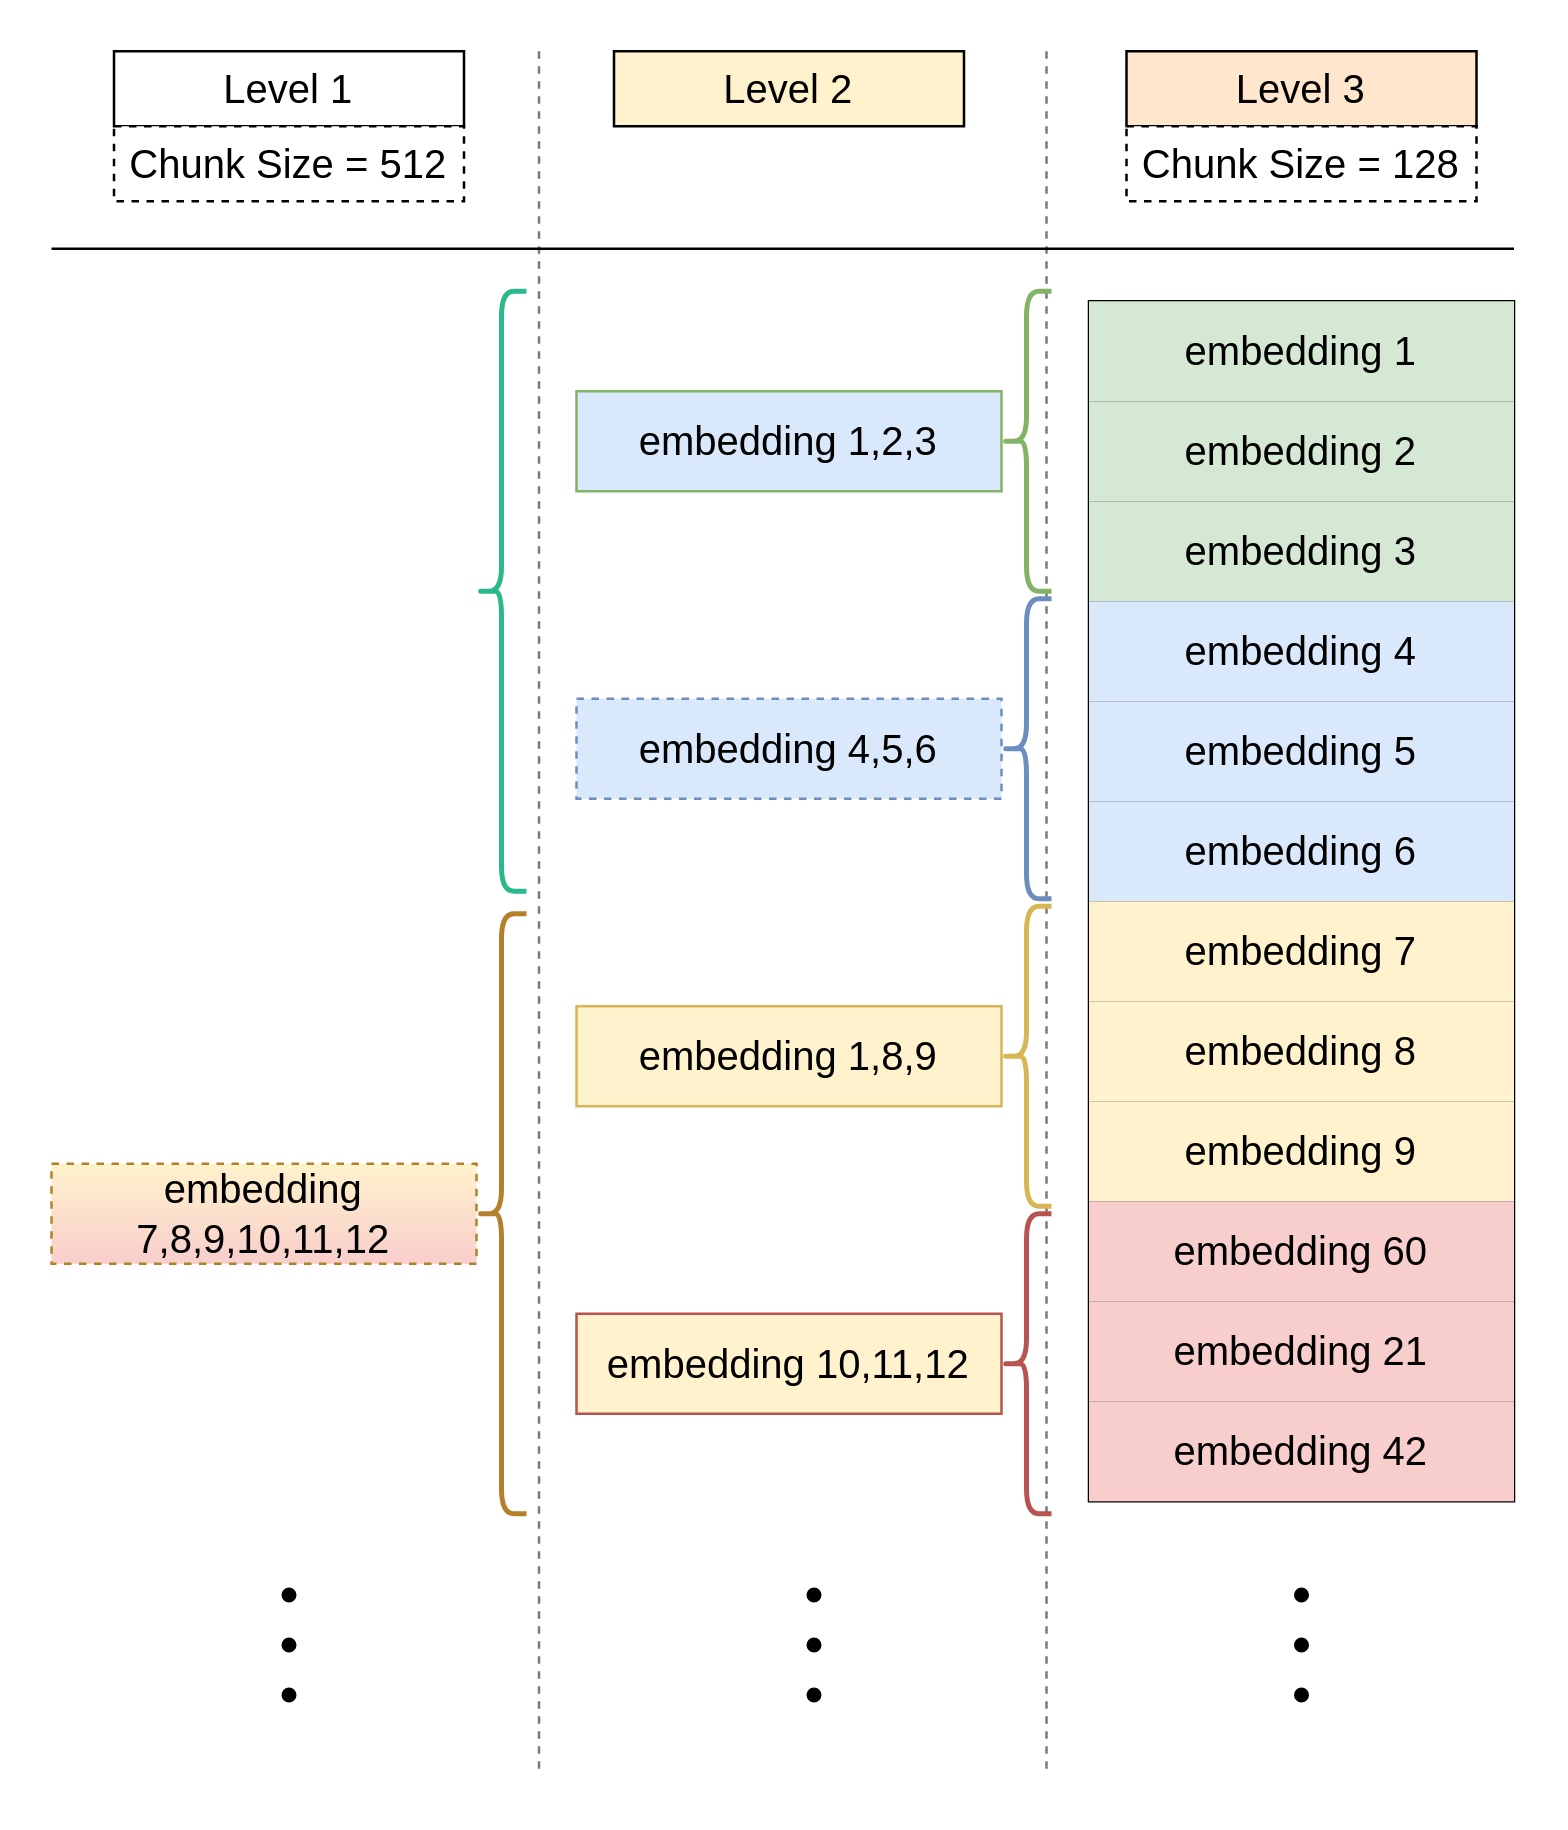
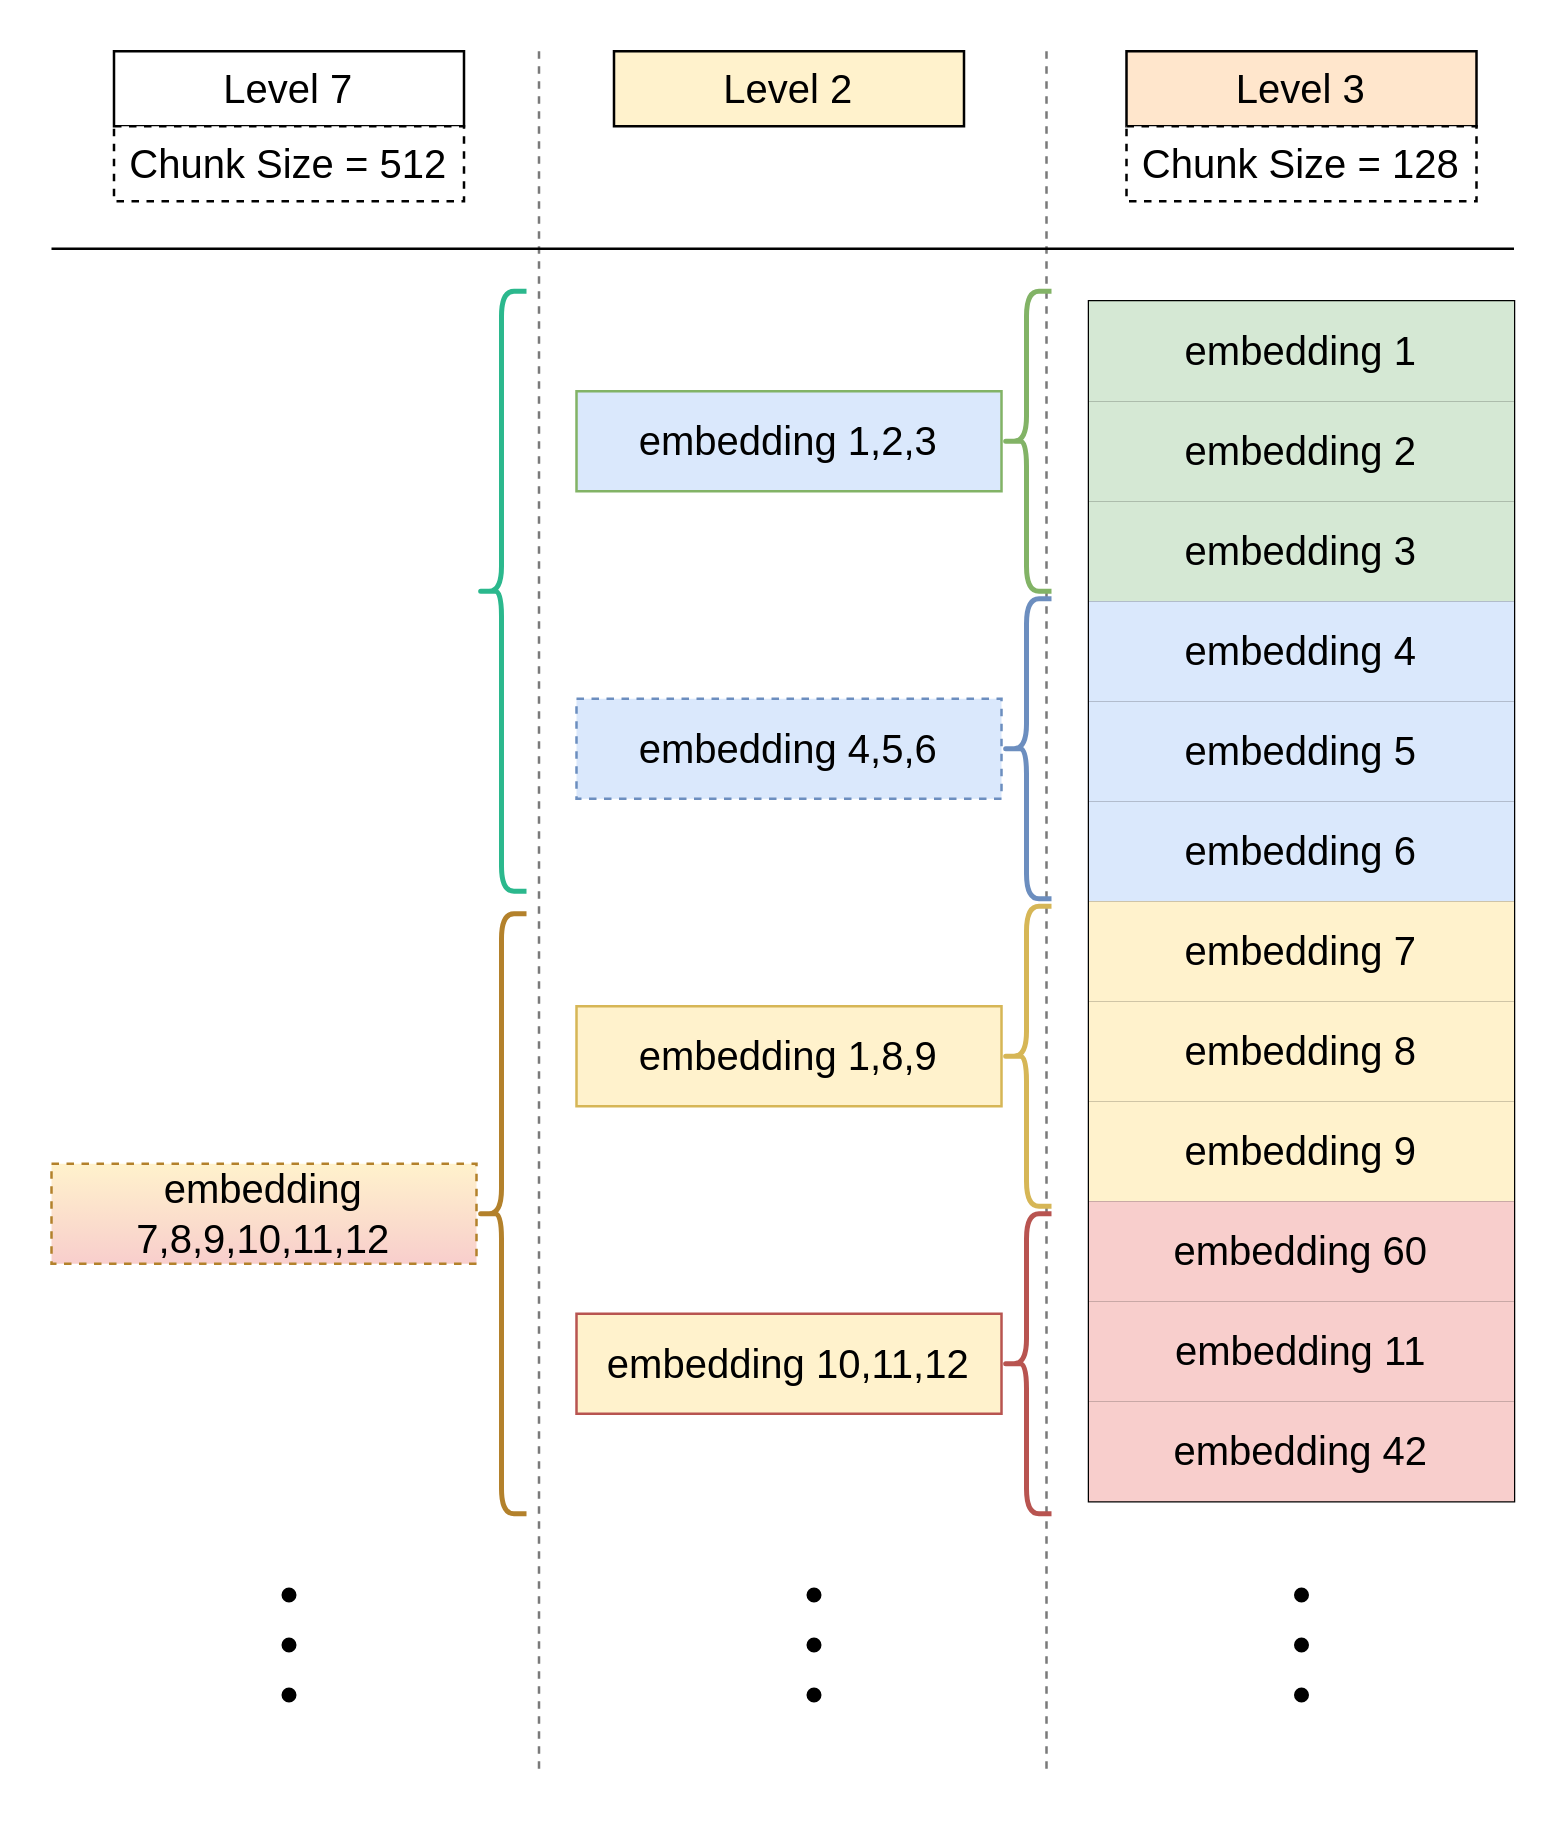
(289, 89) -> (289, 89)
(1301, 1351) -> (1301, 1351)
